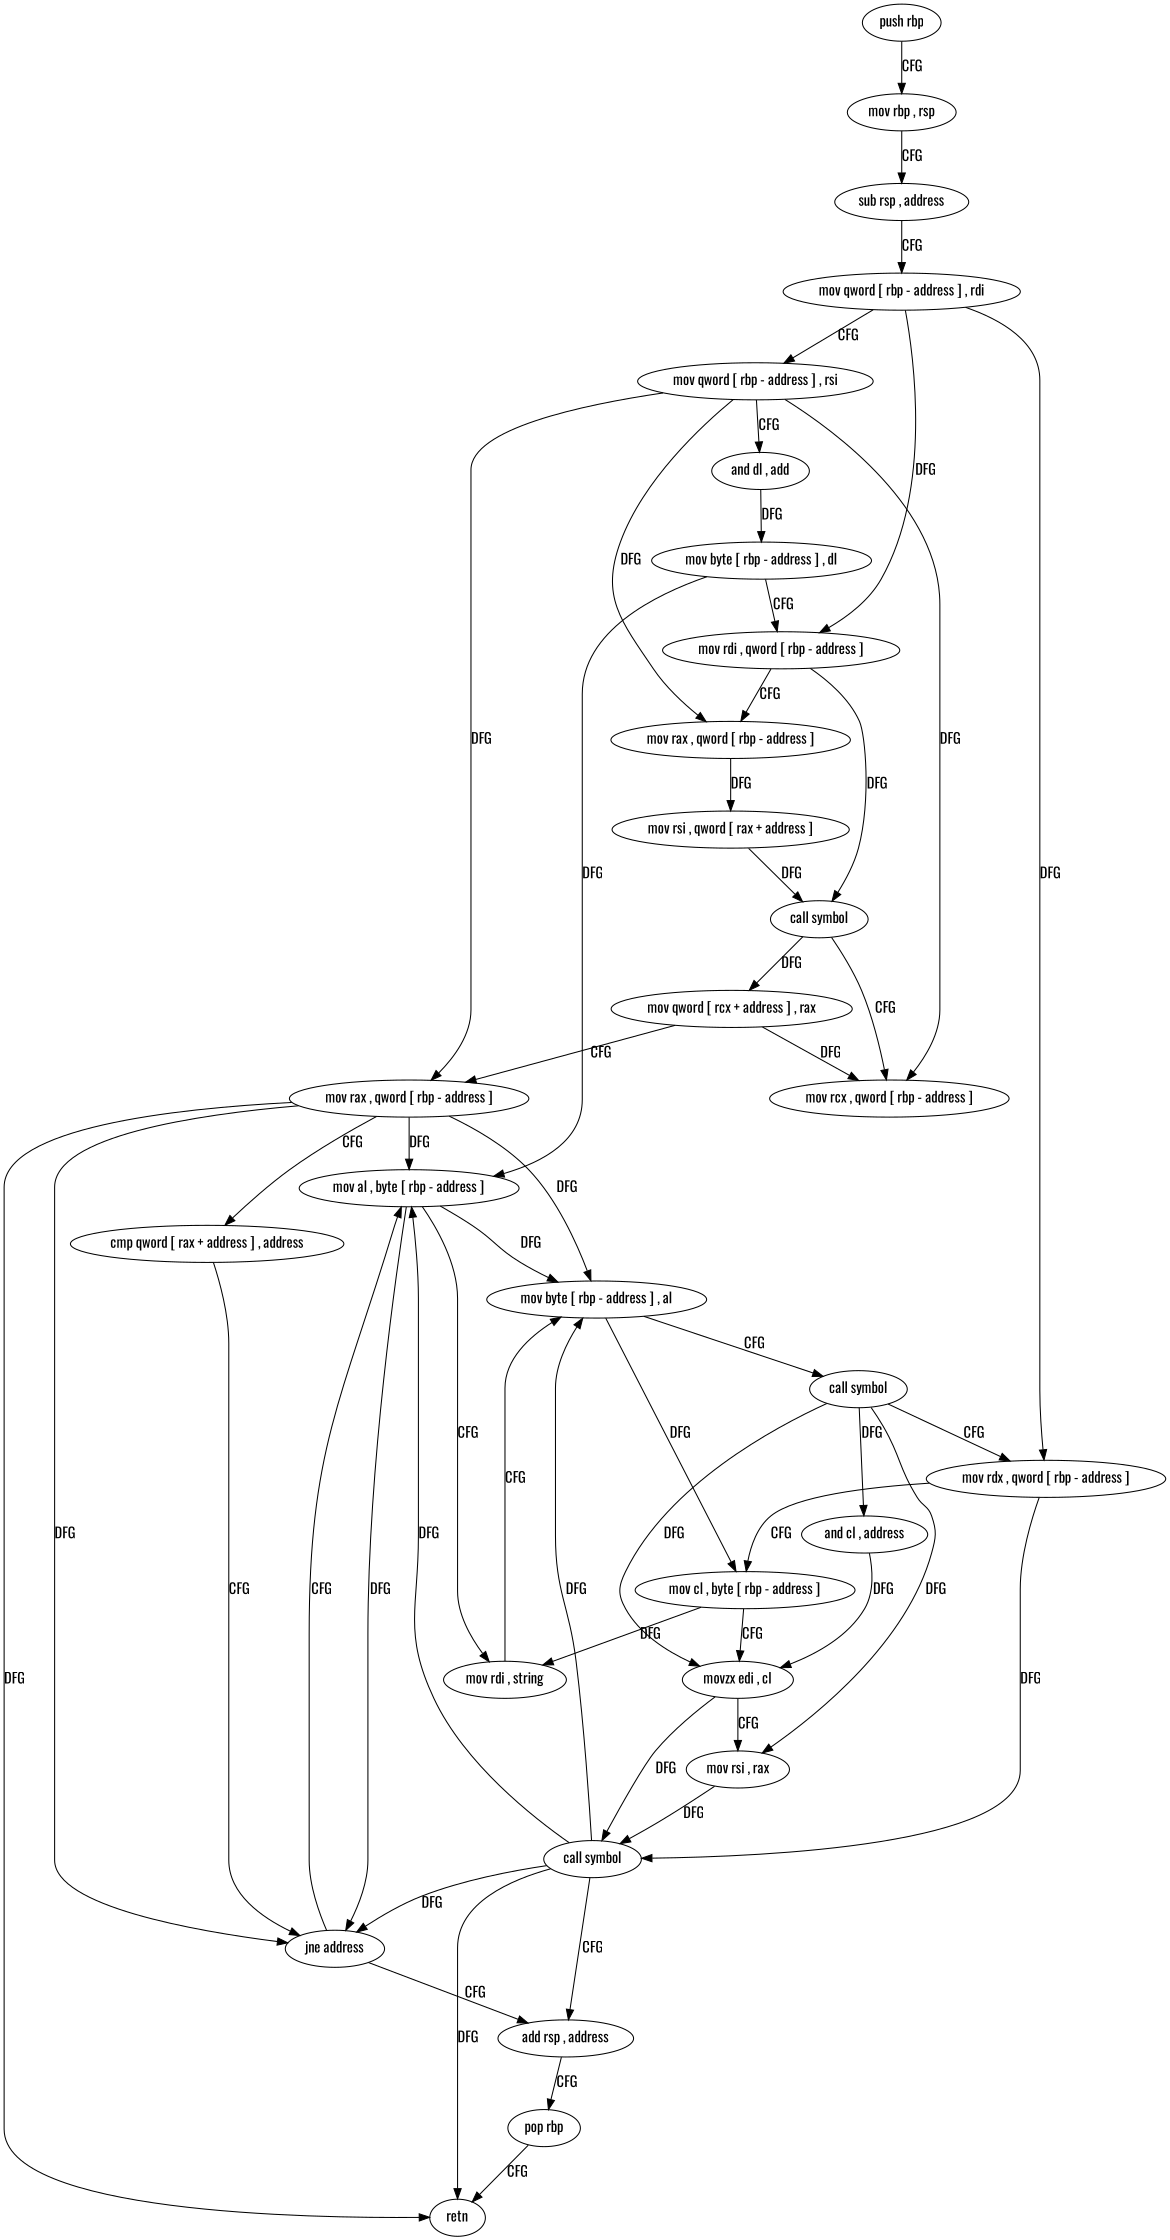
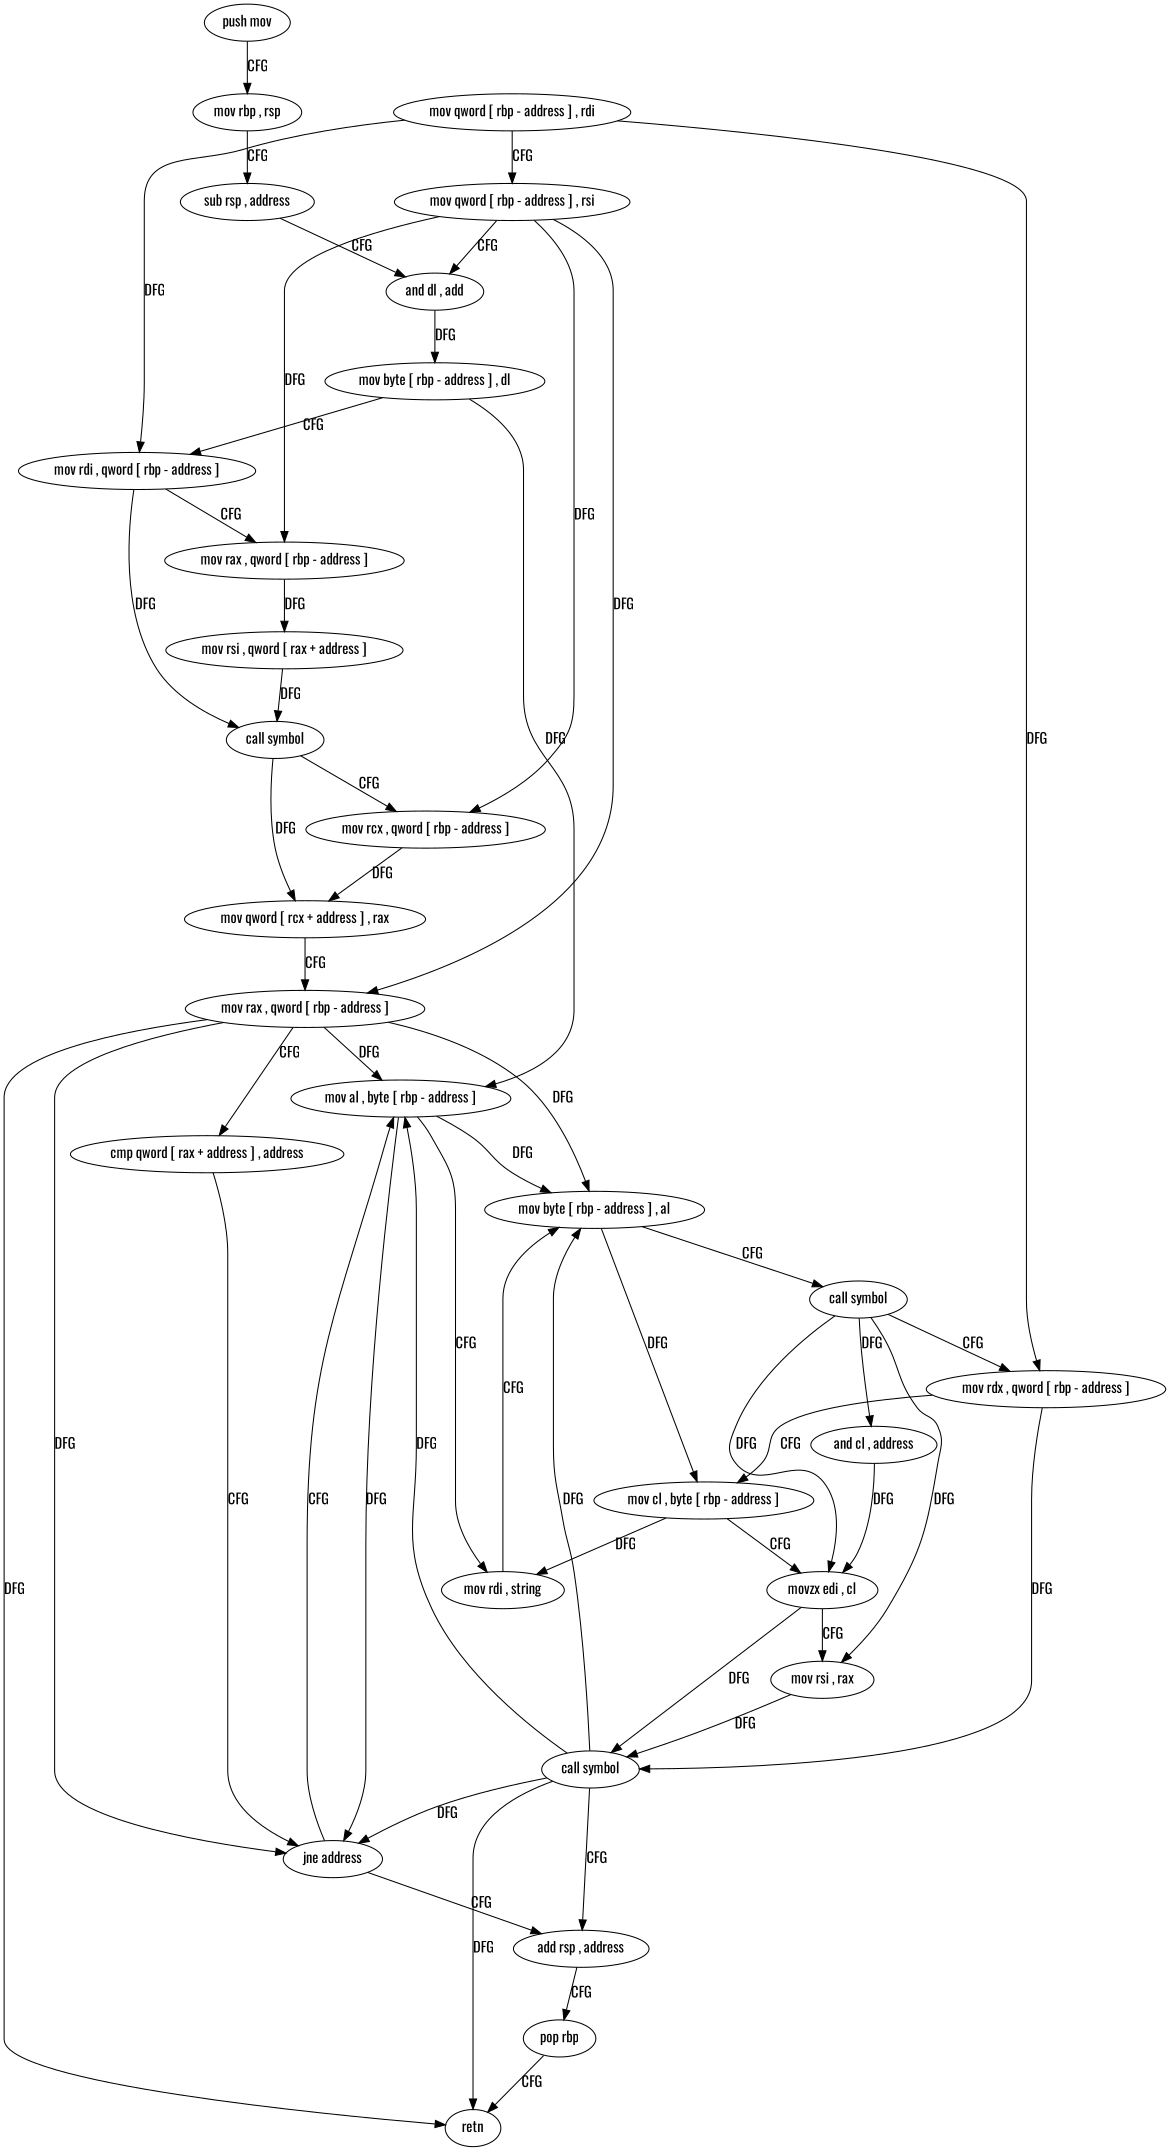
(902, 23) -> (247, 23)
(902, 242) -> (329, 241)
(806, 1051) -> (370, 871)
